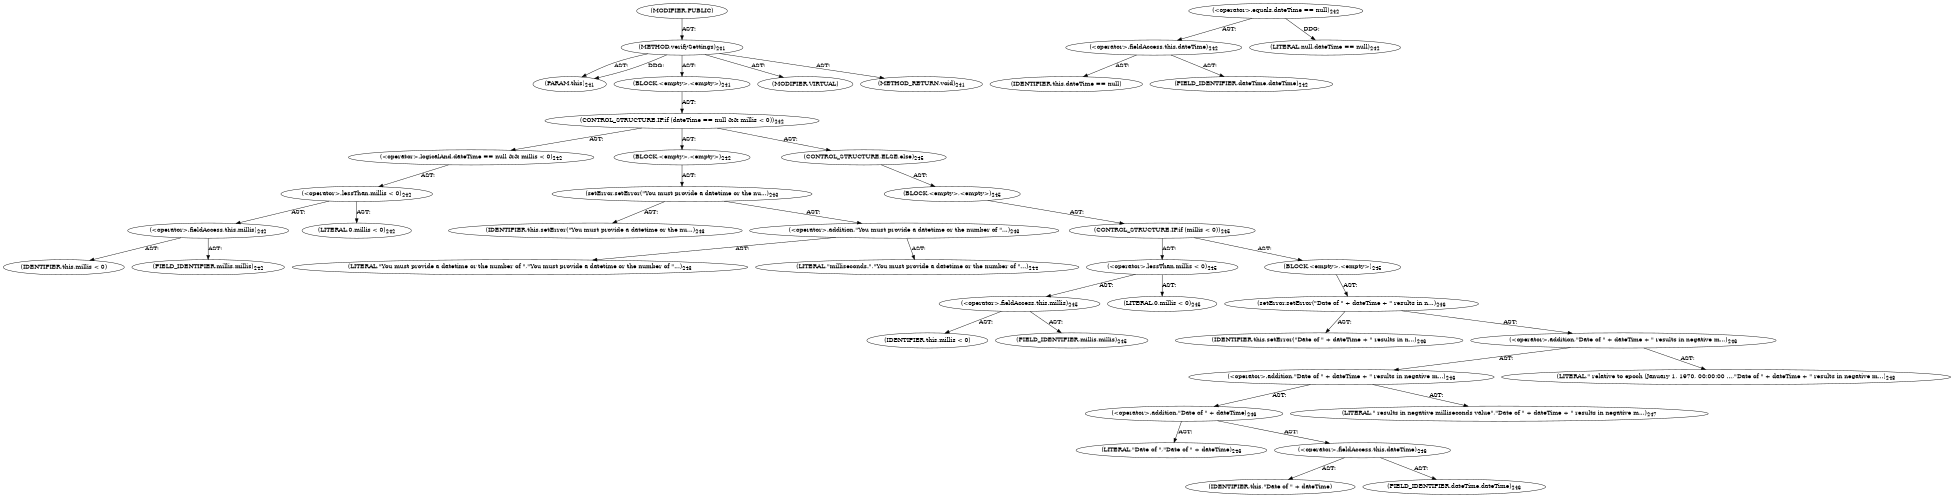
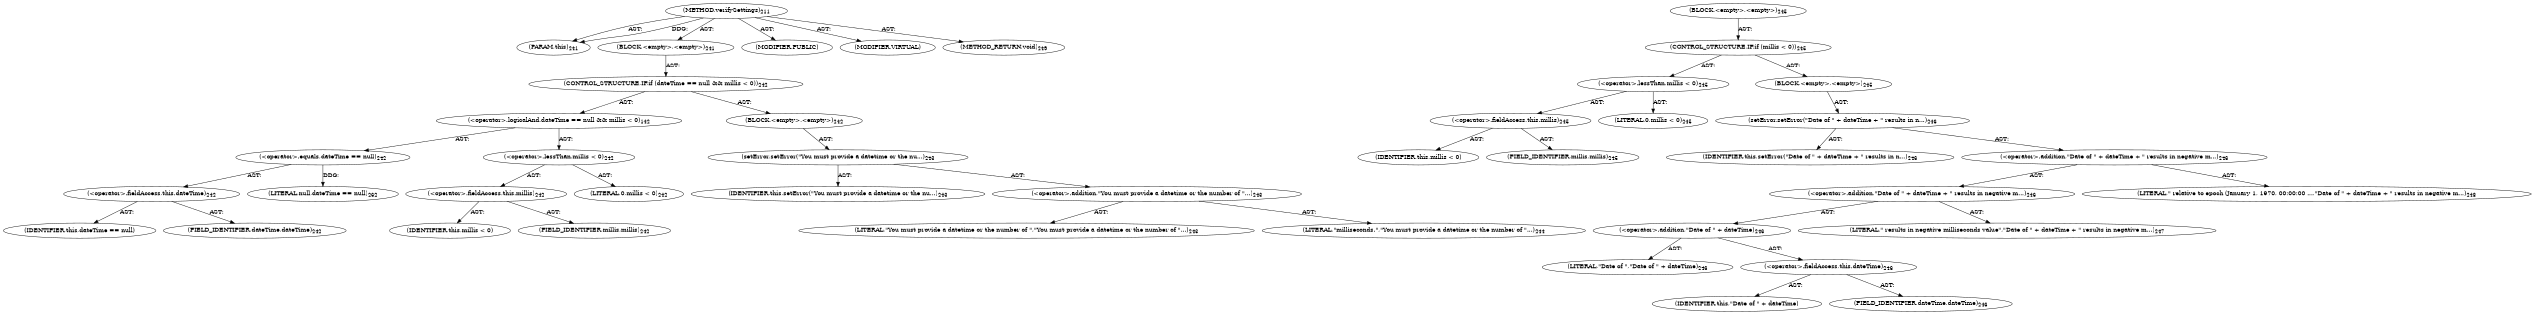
(682, 27) -> (755, 28)
(721, 47) -> (765, 10)
(1375, 47) -> (373, 193)
(960, 84) -> (1043, 47)
none -> (442, 139)
(557, 157) -> (645, 120)
(864, 157) -> none
